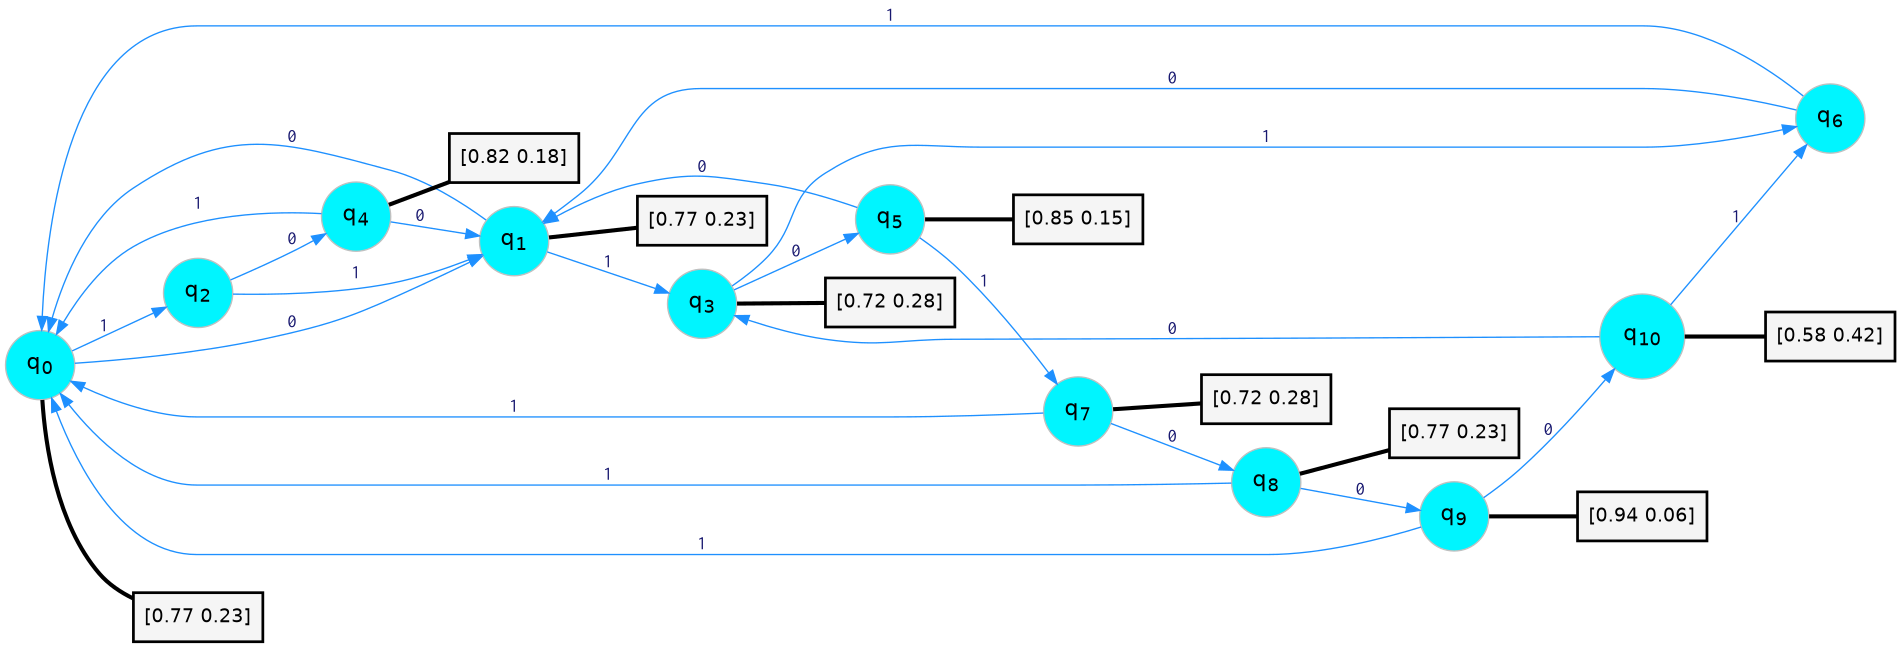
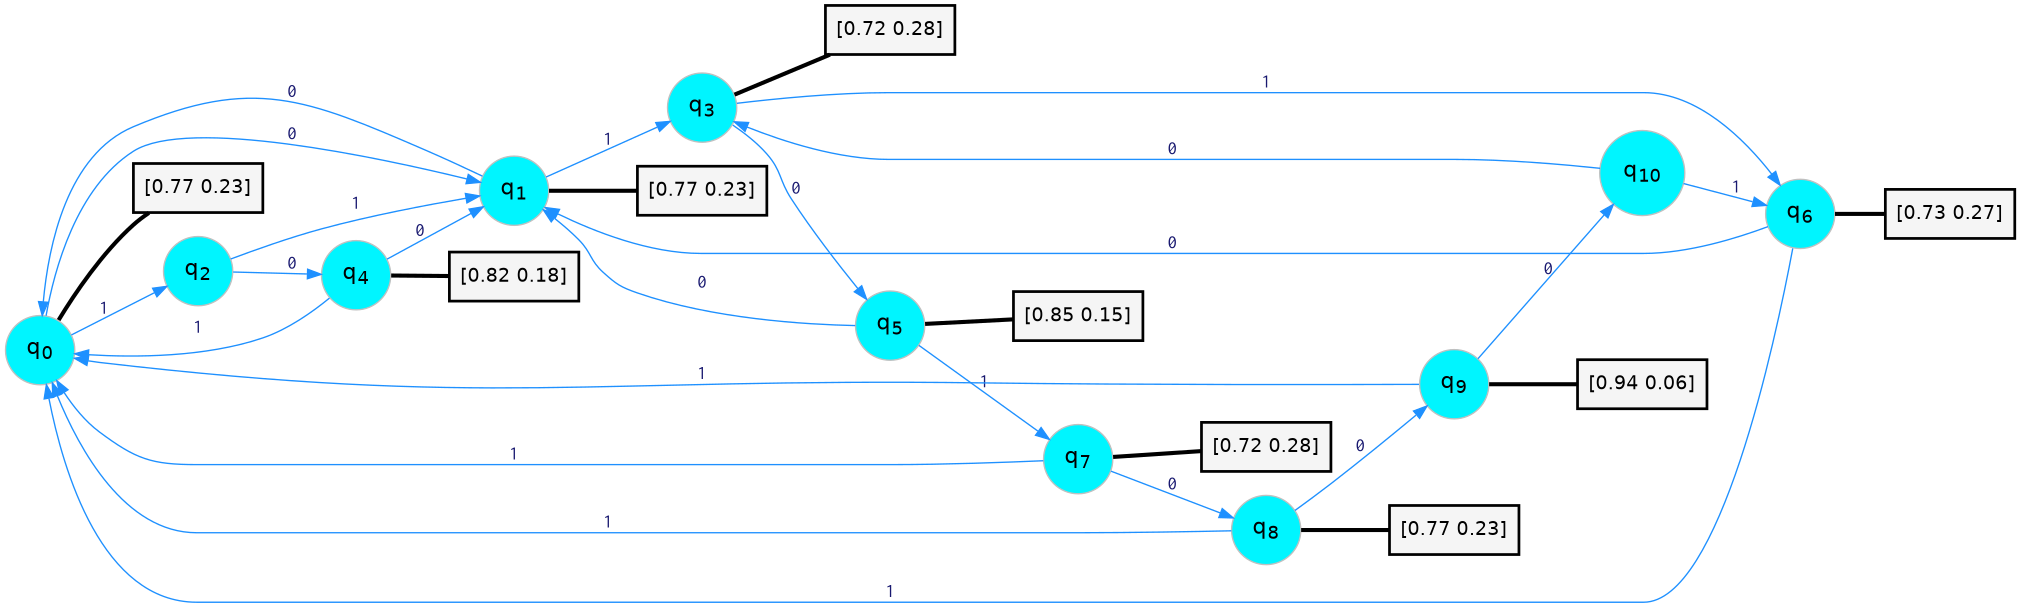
none -> (1950, 214)
(1830, 337) -> none
